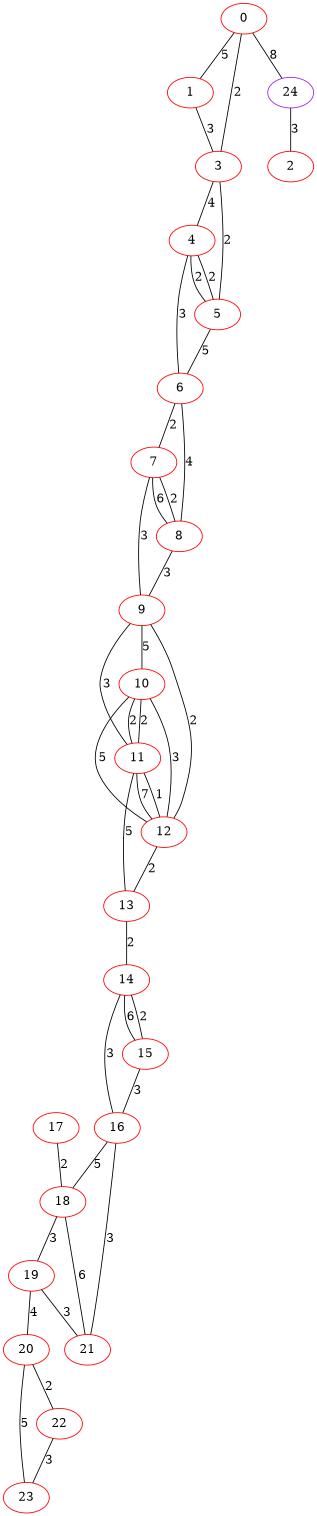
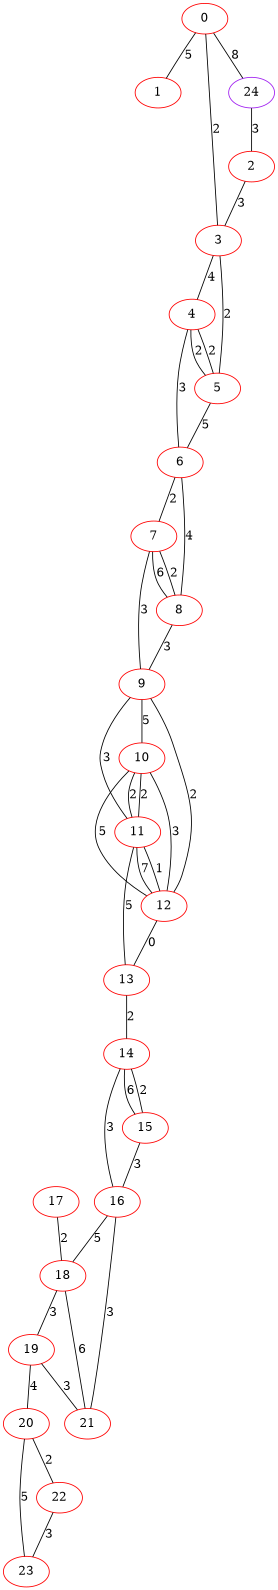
(204, 130) -> (235, 204)
(152, 869) -> (152, 943)
